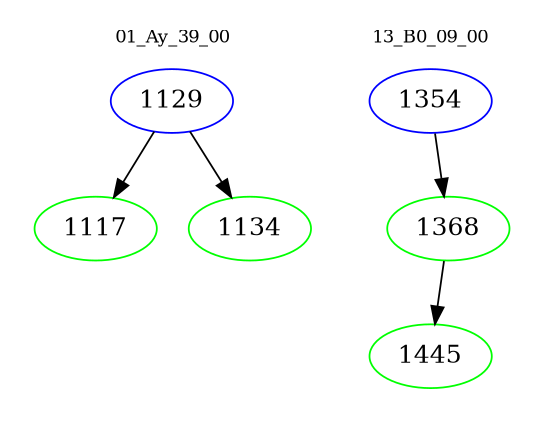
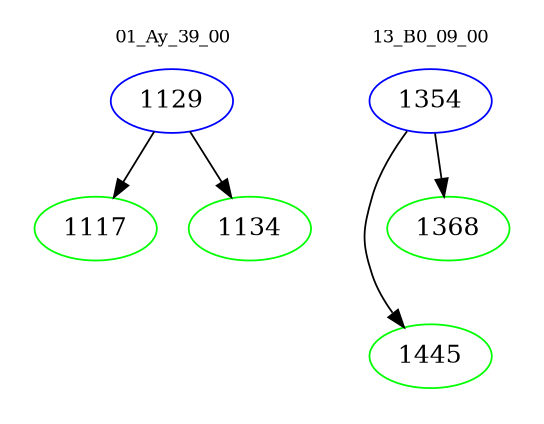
(441, 284) -> (366, 220)
